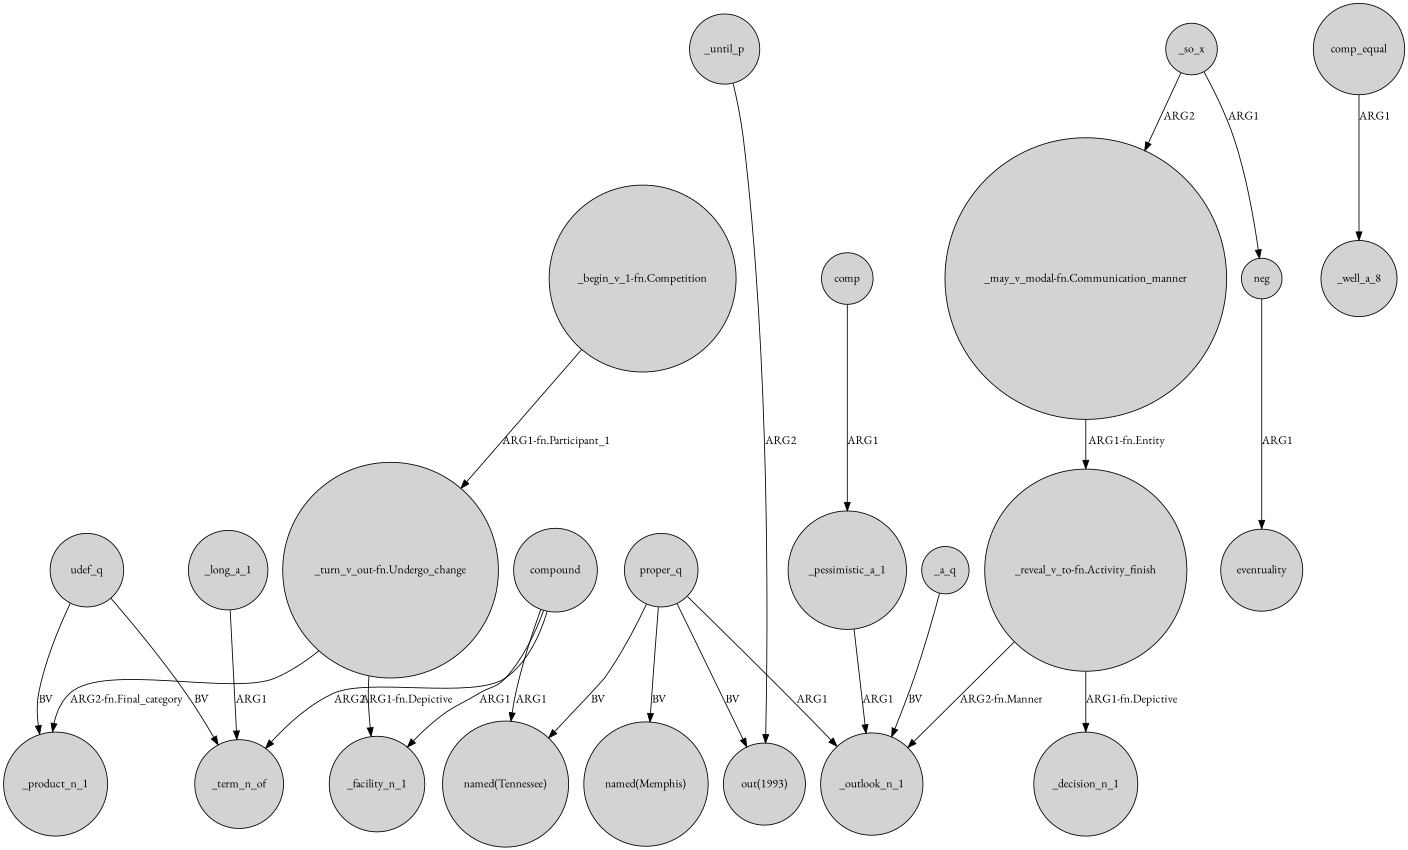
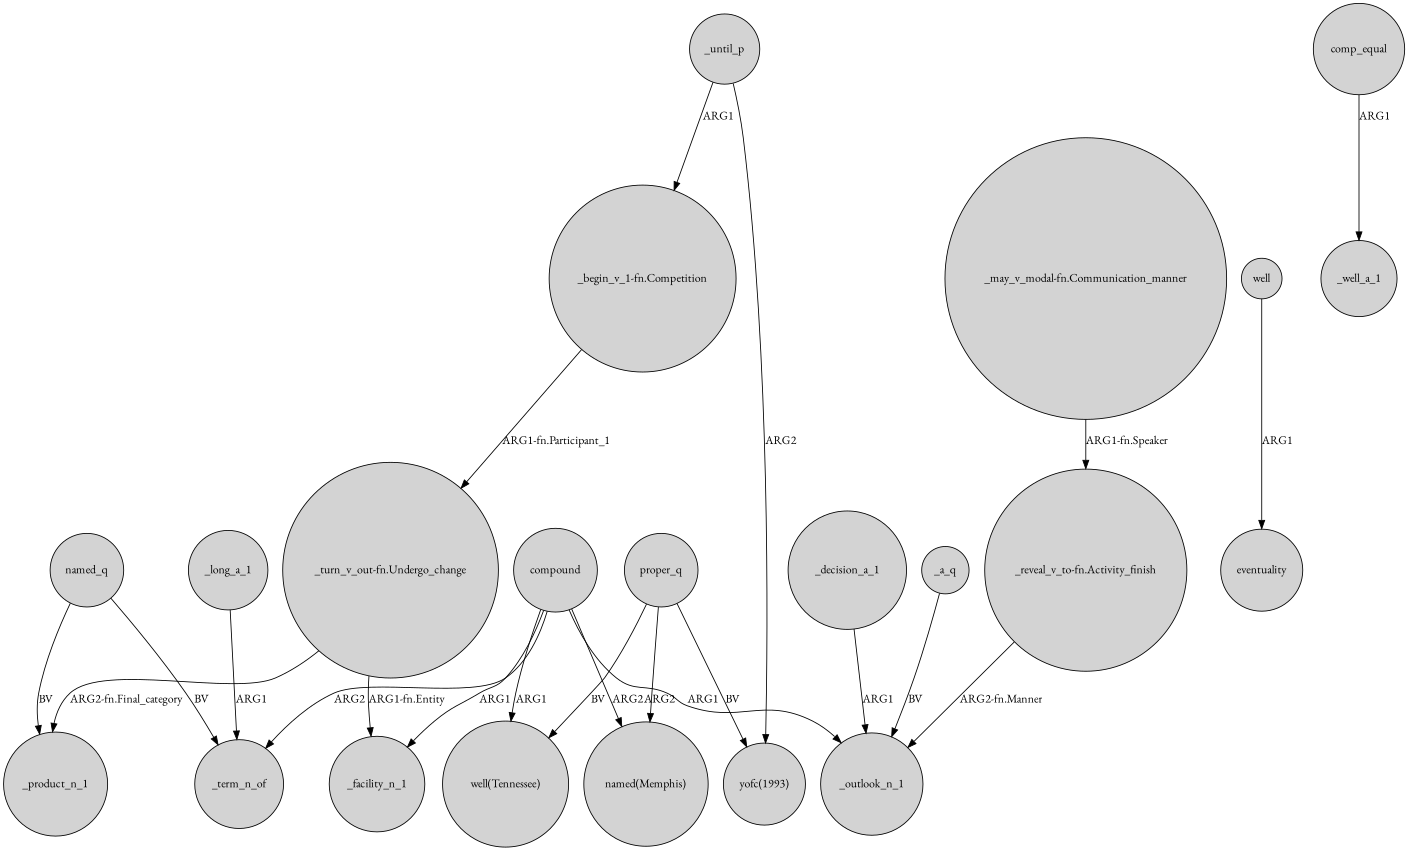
(1192, 49) -> none
none -> (695, 132)
(847, 279) -> none
(1262, 279) -> (1262, 279)
(1359, 279) -> (1359, 279)
(1127, 441) -> (1127, 441)
(87, 570) -> (87, 570)
(847, 570) -> (847, 570)
none -> (595, 664)
(760, 668) -> (684, 705)
(407, 699) -> (407, 699)
(660, 699) -> (660, 699)
(506, 784) -> (506, 784)
(764, 784) -> (764, 784)
(1086, 784) -> none
